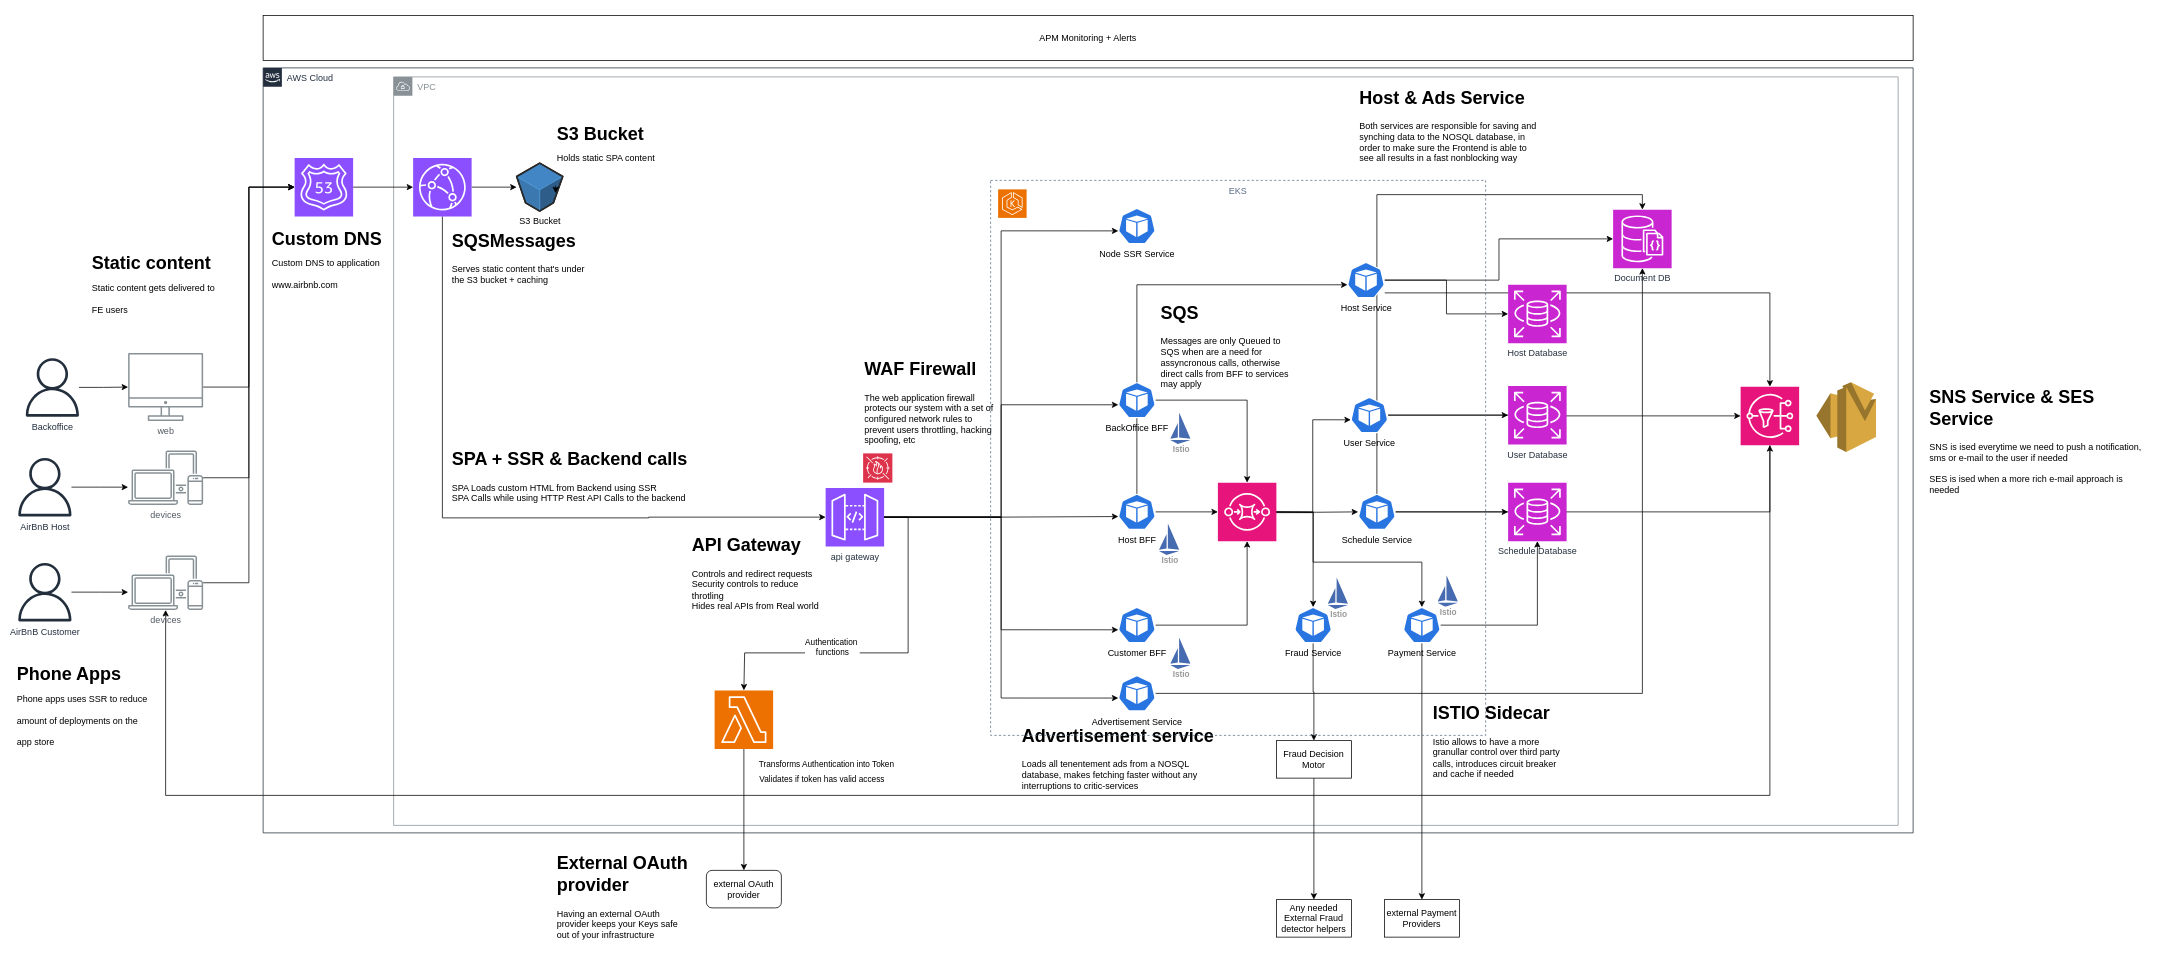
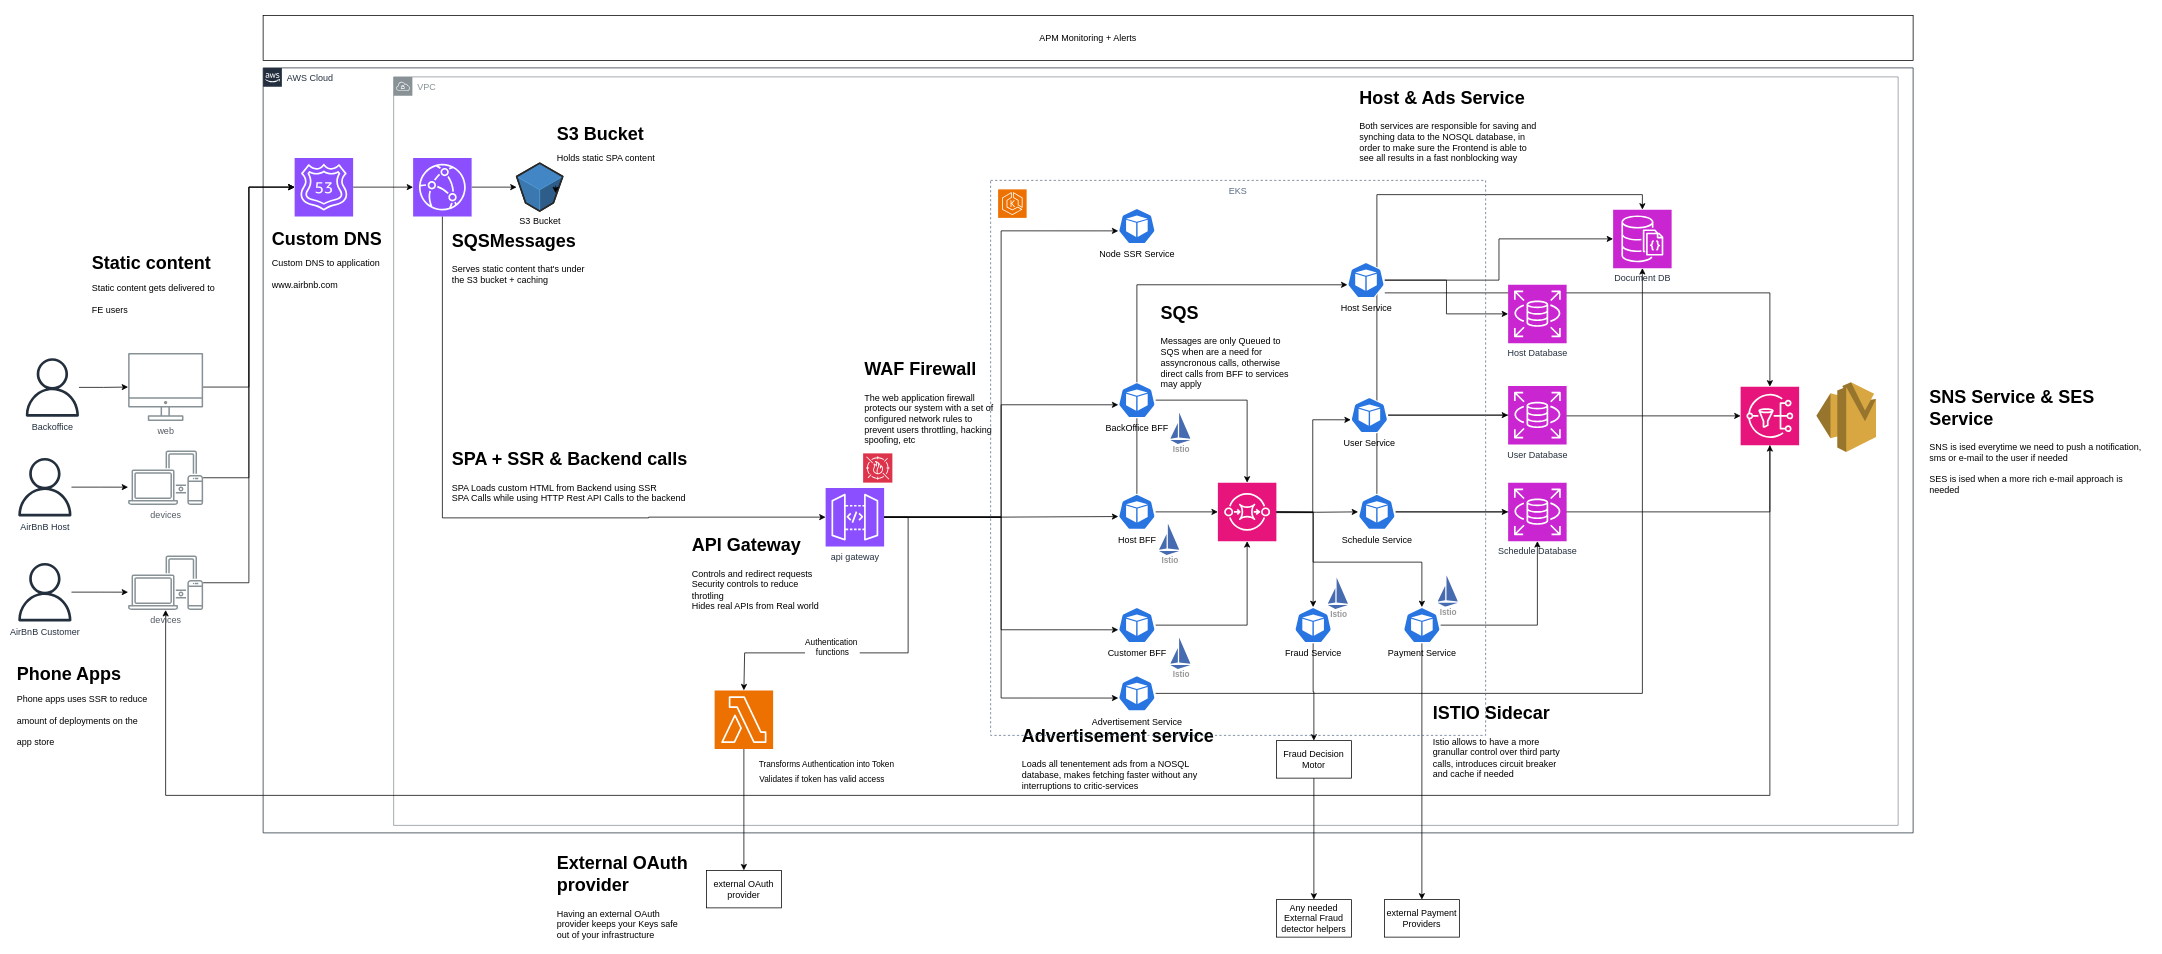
(744, 889) -> (744, 889)
